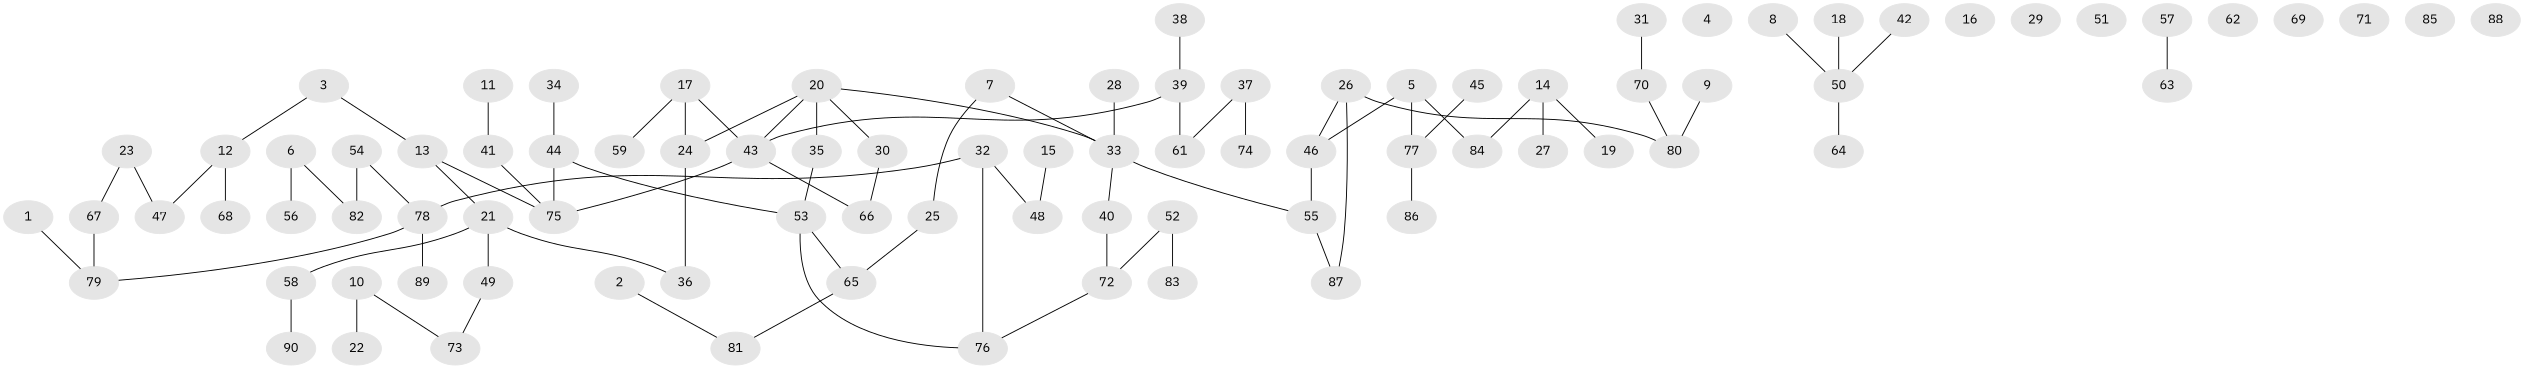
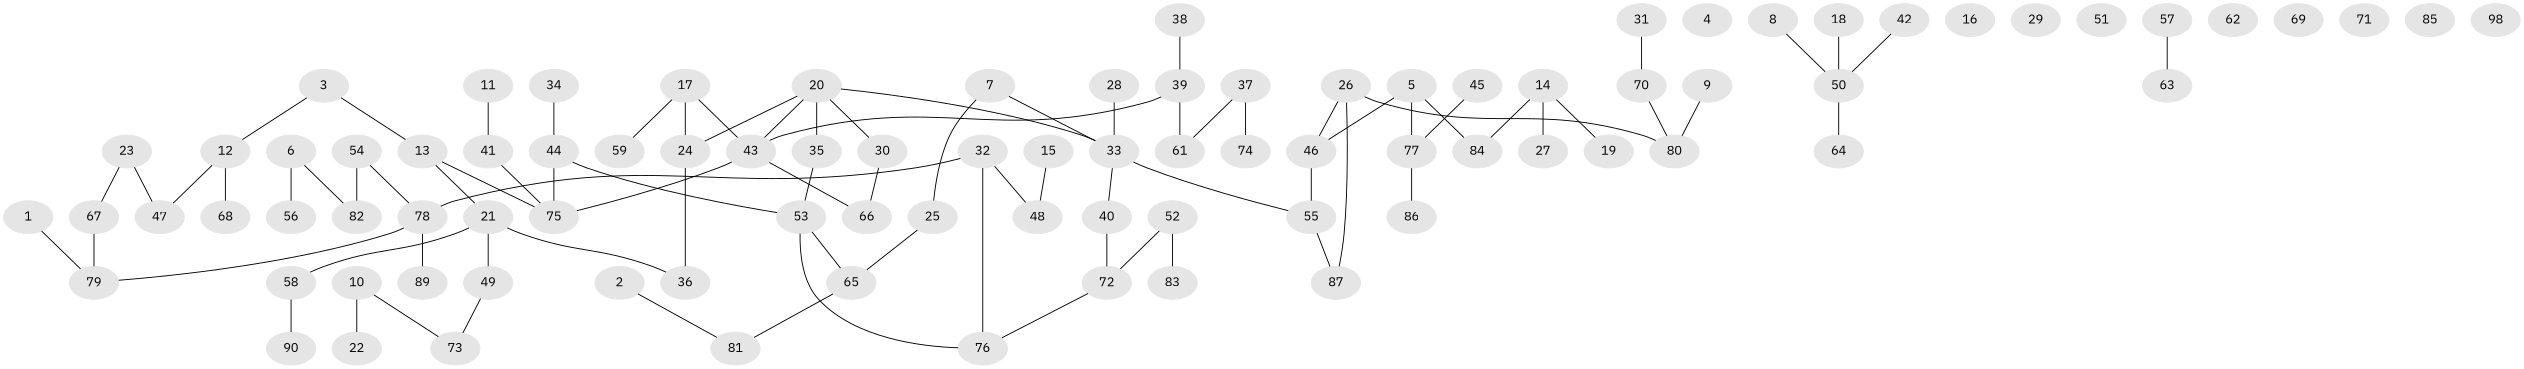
(2496, 20) -> (2496, 20)
